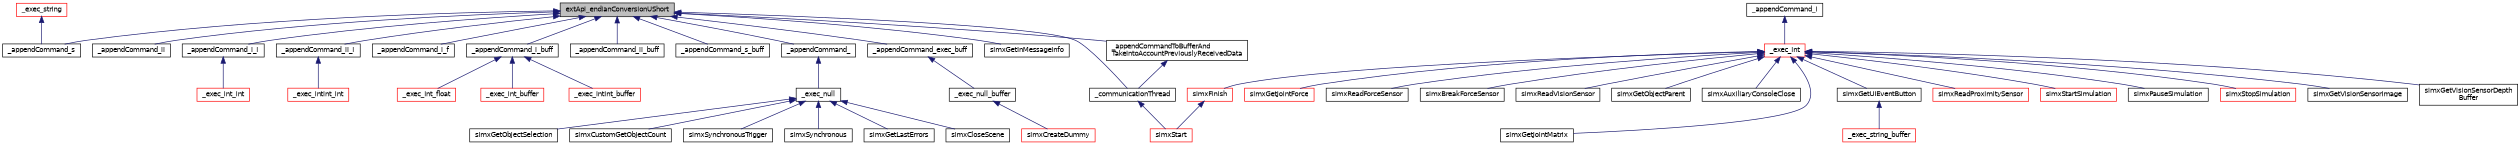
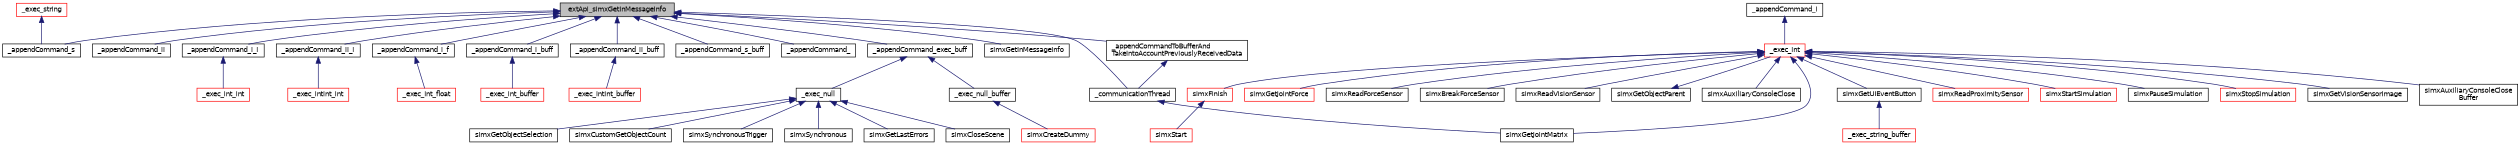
(617, 10) -> (617, 10)
(1711, 73) -> (1724, 72)
(466, 74) -> (421, 76)
(562, 74) -> (610, 76)
(818, 76) -> (866, 74)
(2468, 95) -> (2468, 95)
(1154, 117) -> (1332, 122)
